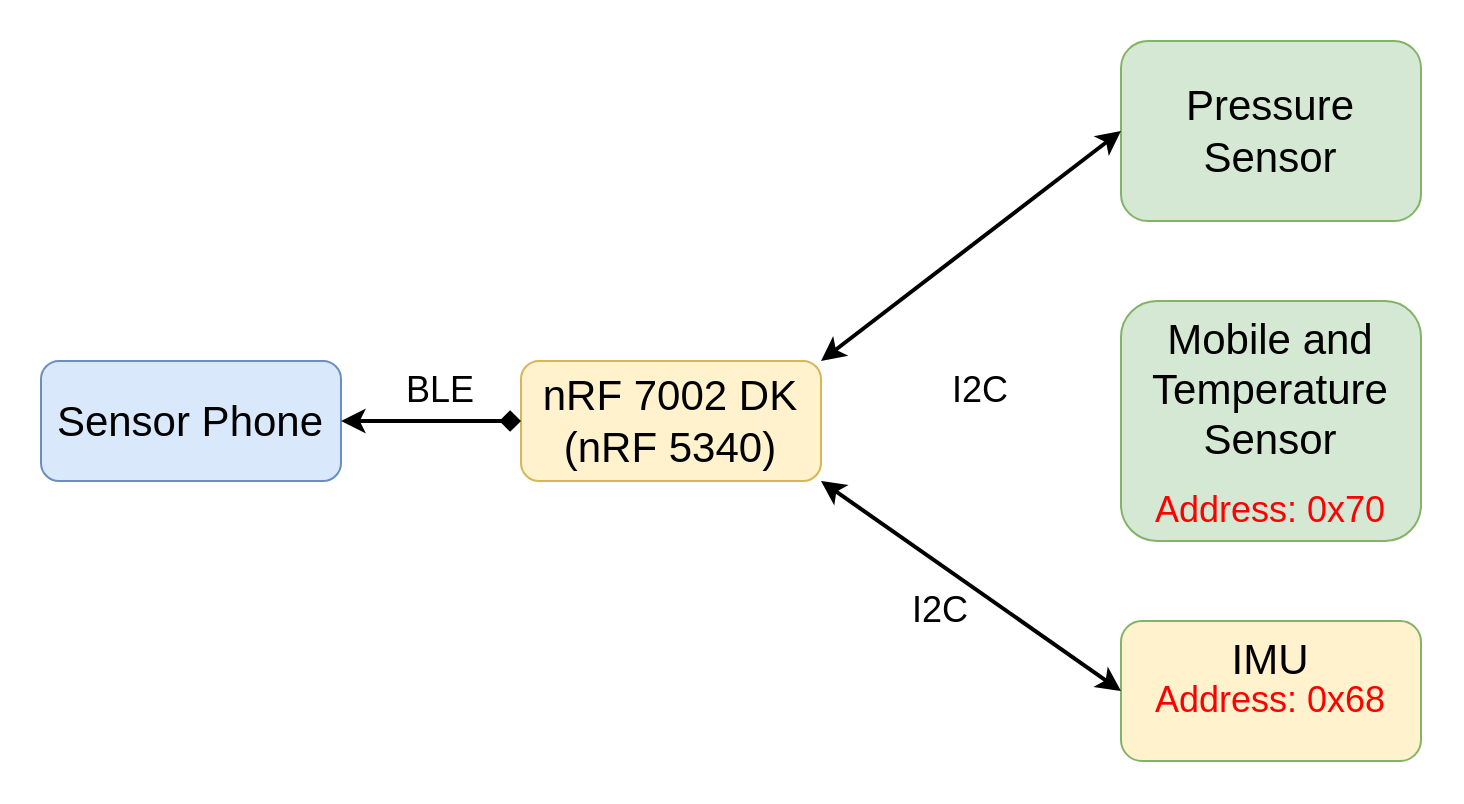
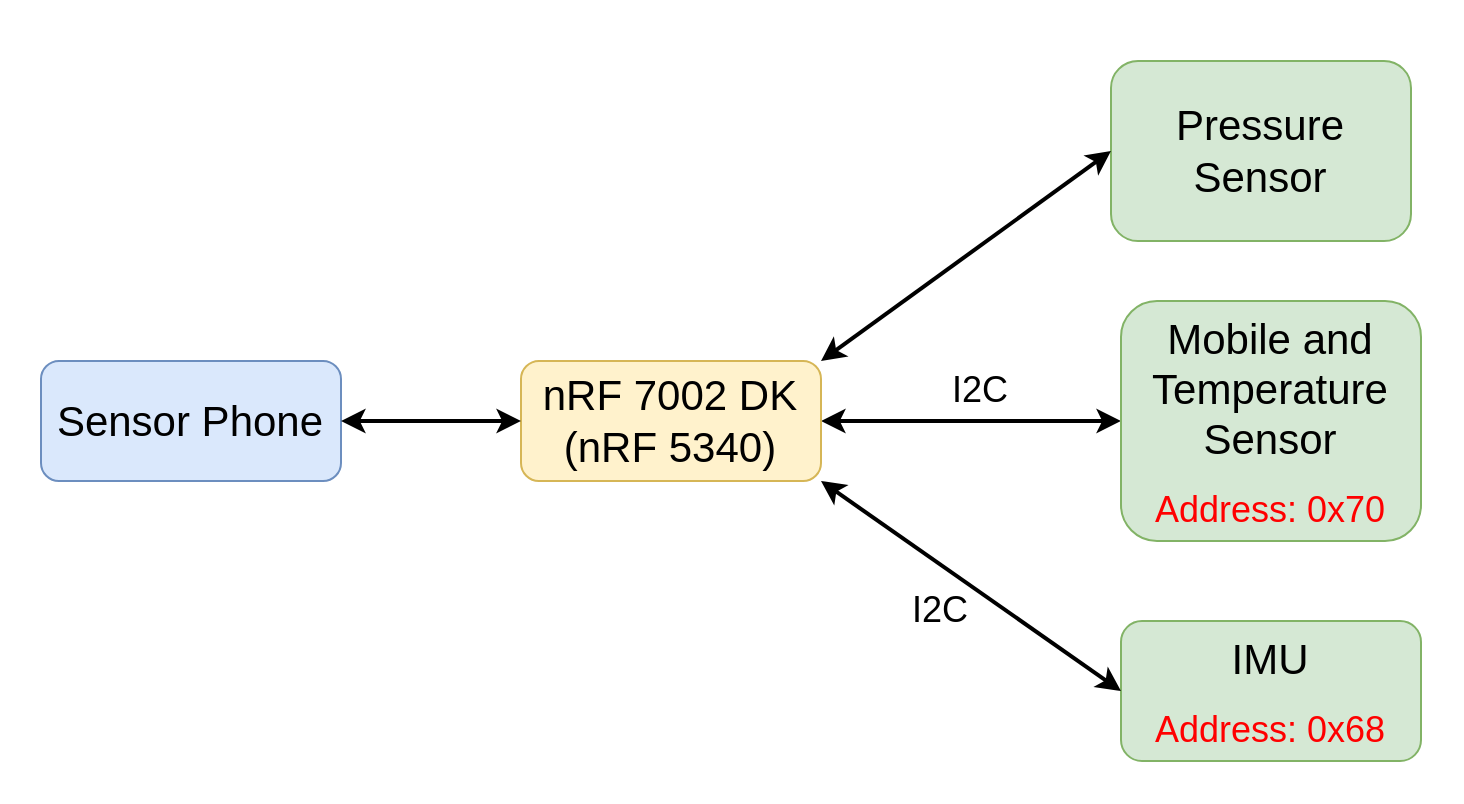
(1271, 131) -> (1261, 151)
(441, 391) -> none
(500, 421) -> (501, 421)
none -> (970, 421)
(1271, 691) -> (1271, 691)
(1271, 701) -> (1271, 731)
